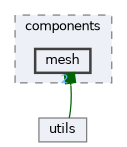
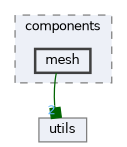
(71, 102) -> (54, 91)
